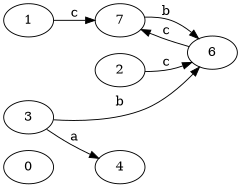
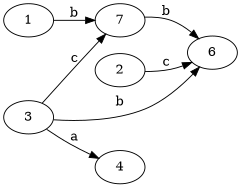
(74, 13) -> (74, 13)
(169, 40) -> (70, 72)
(29, 167) -> none
